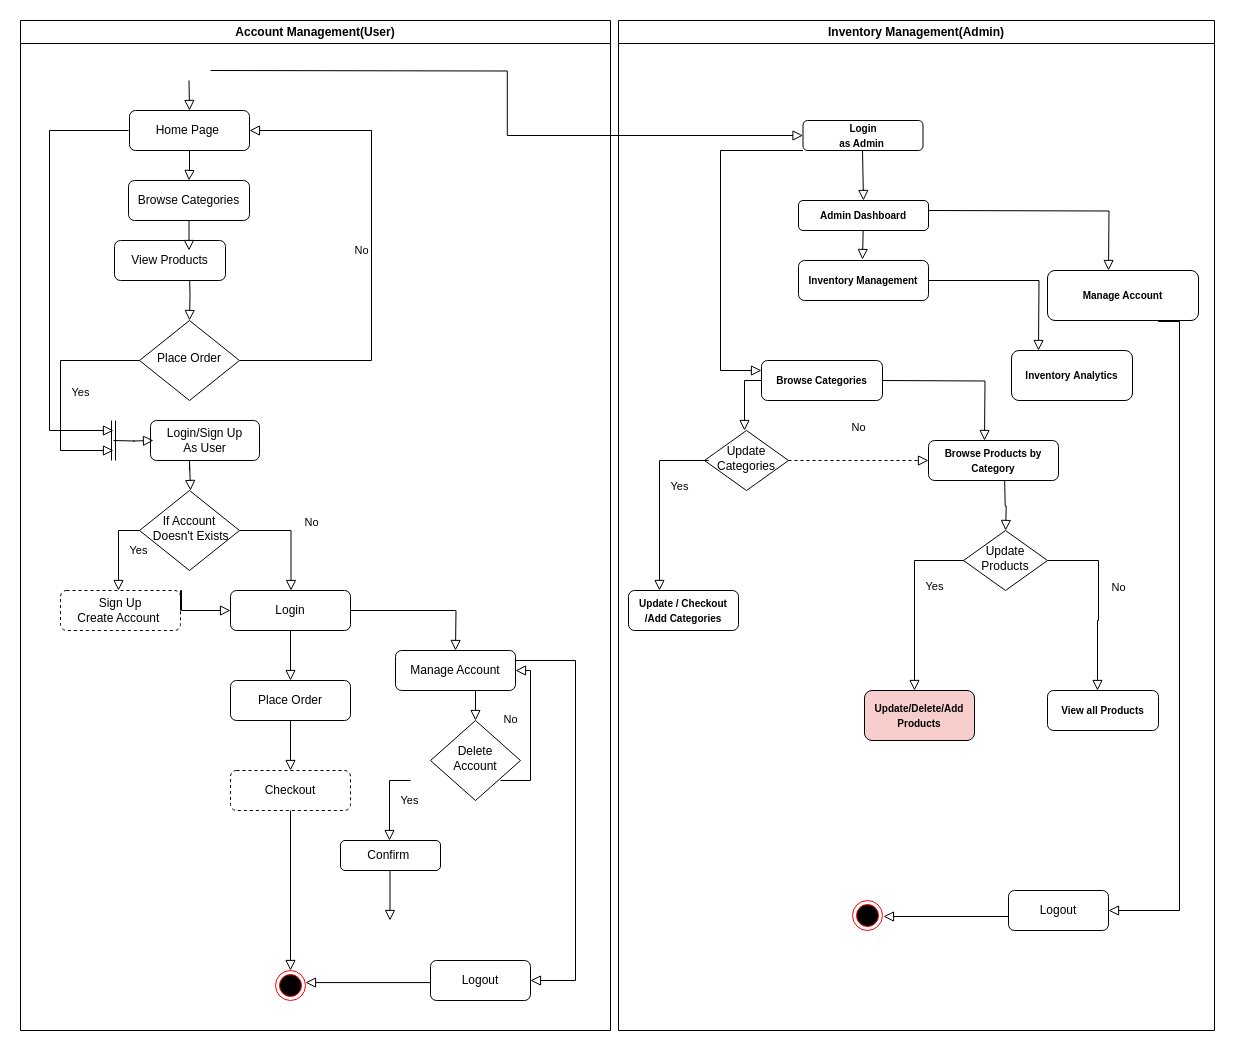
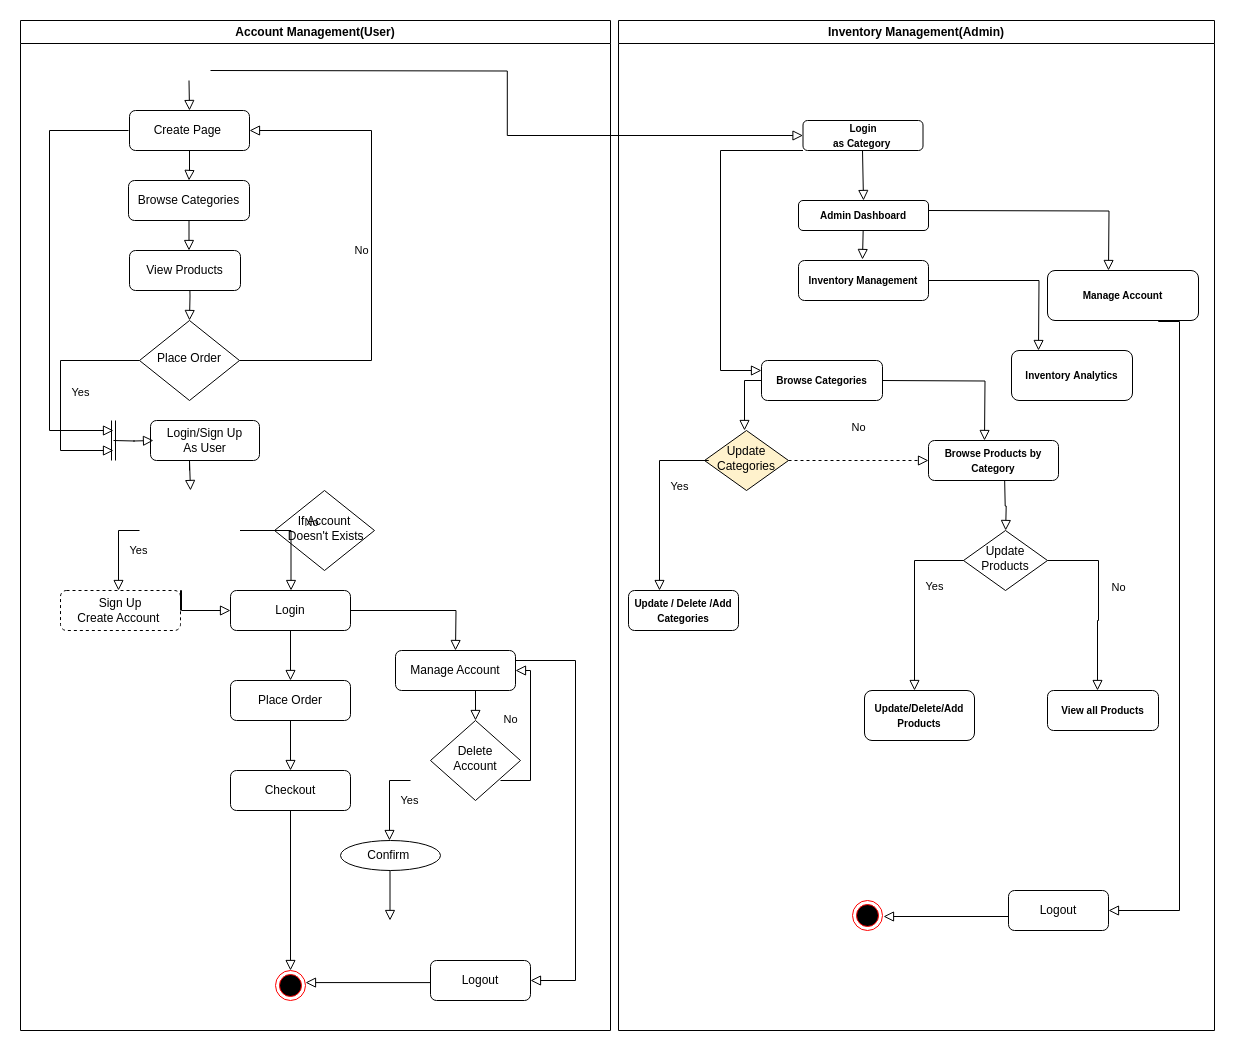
(190, 131) -> (190, 131)
(864, 136) -> (864, 136)
(170, 261) -> (185, 271)
(747, 461) -> (747, 461)
(190, 531) -> (325, 531)
(684, 611) -> (684, 611)
(920, 716) -> (920, 716)
(291, 791) -> (291, 791)
(391, 856) -> (391, 856)
